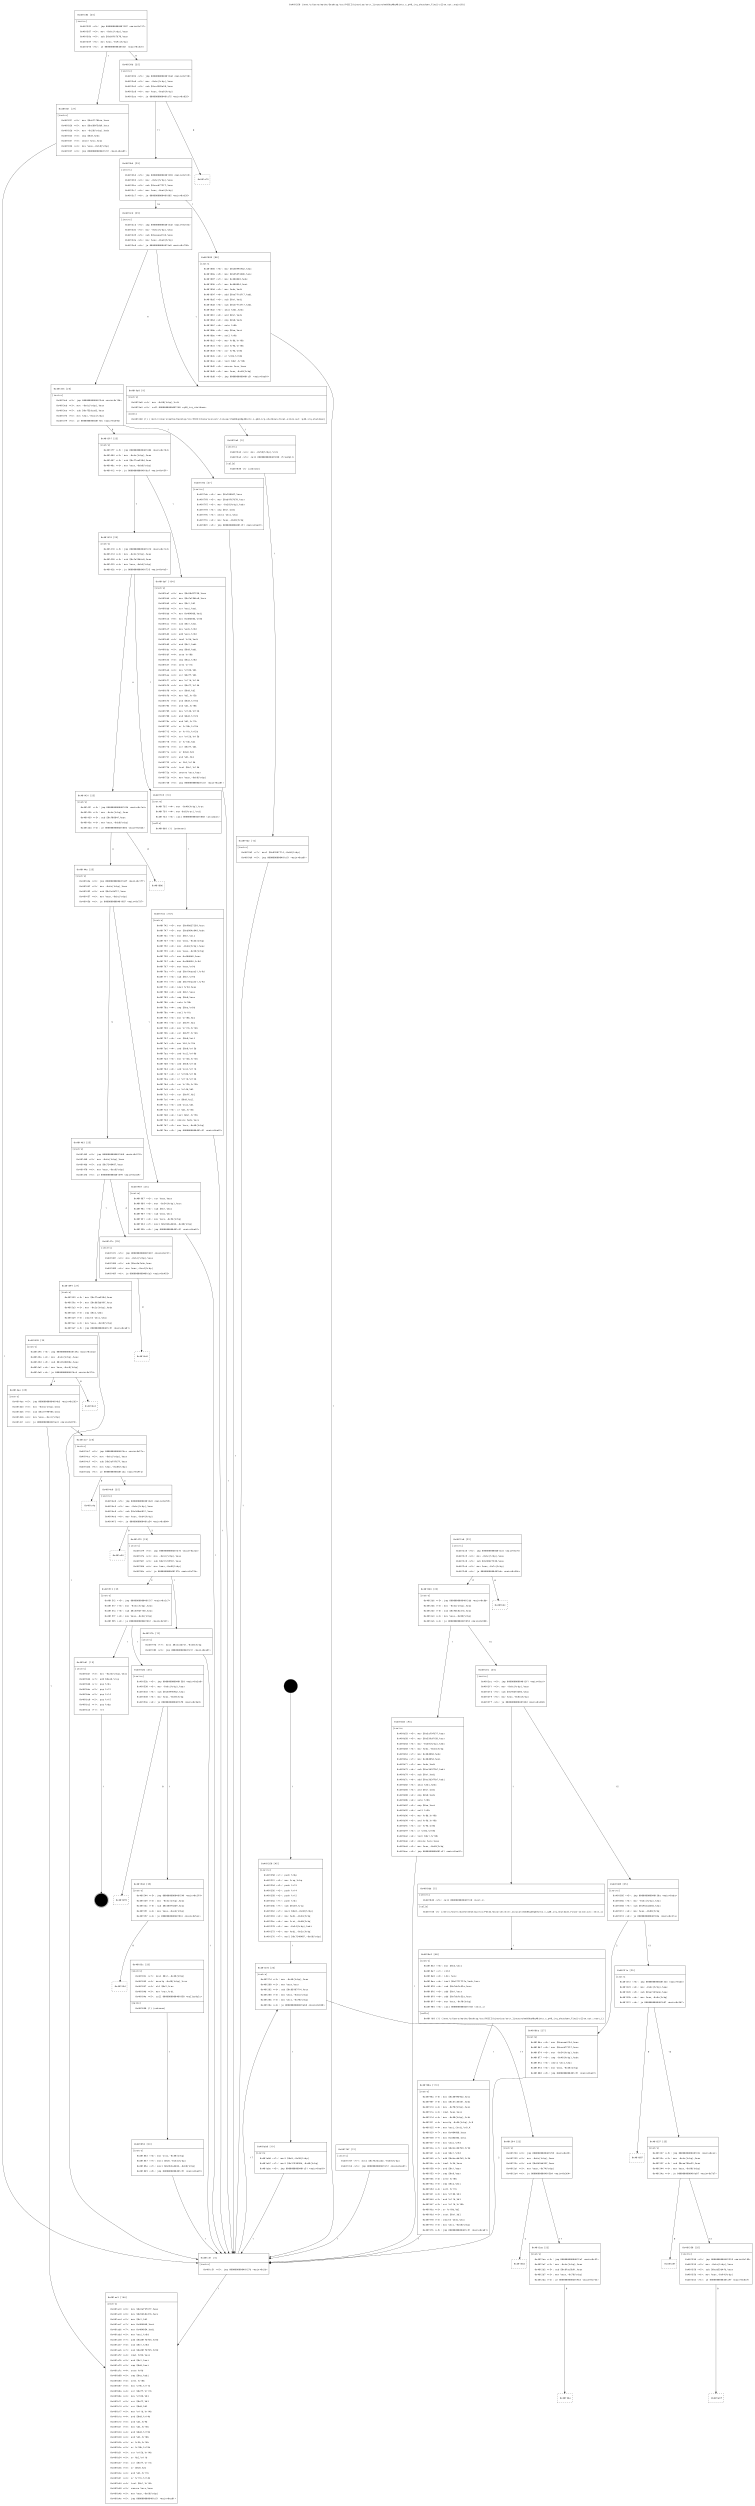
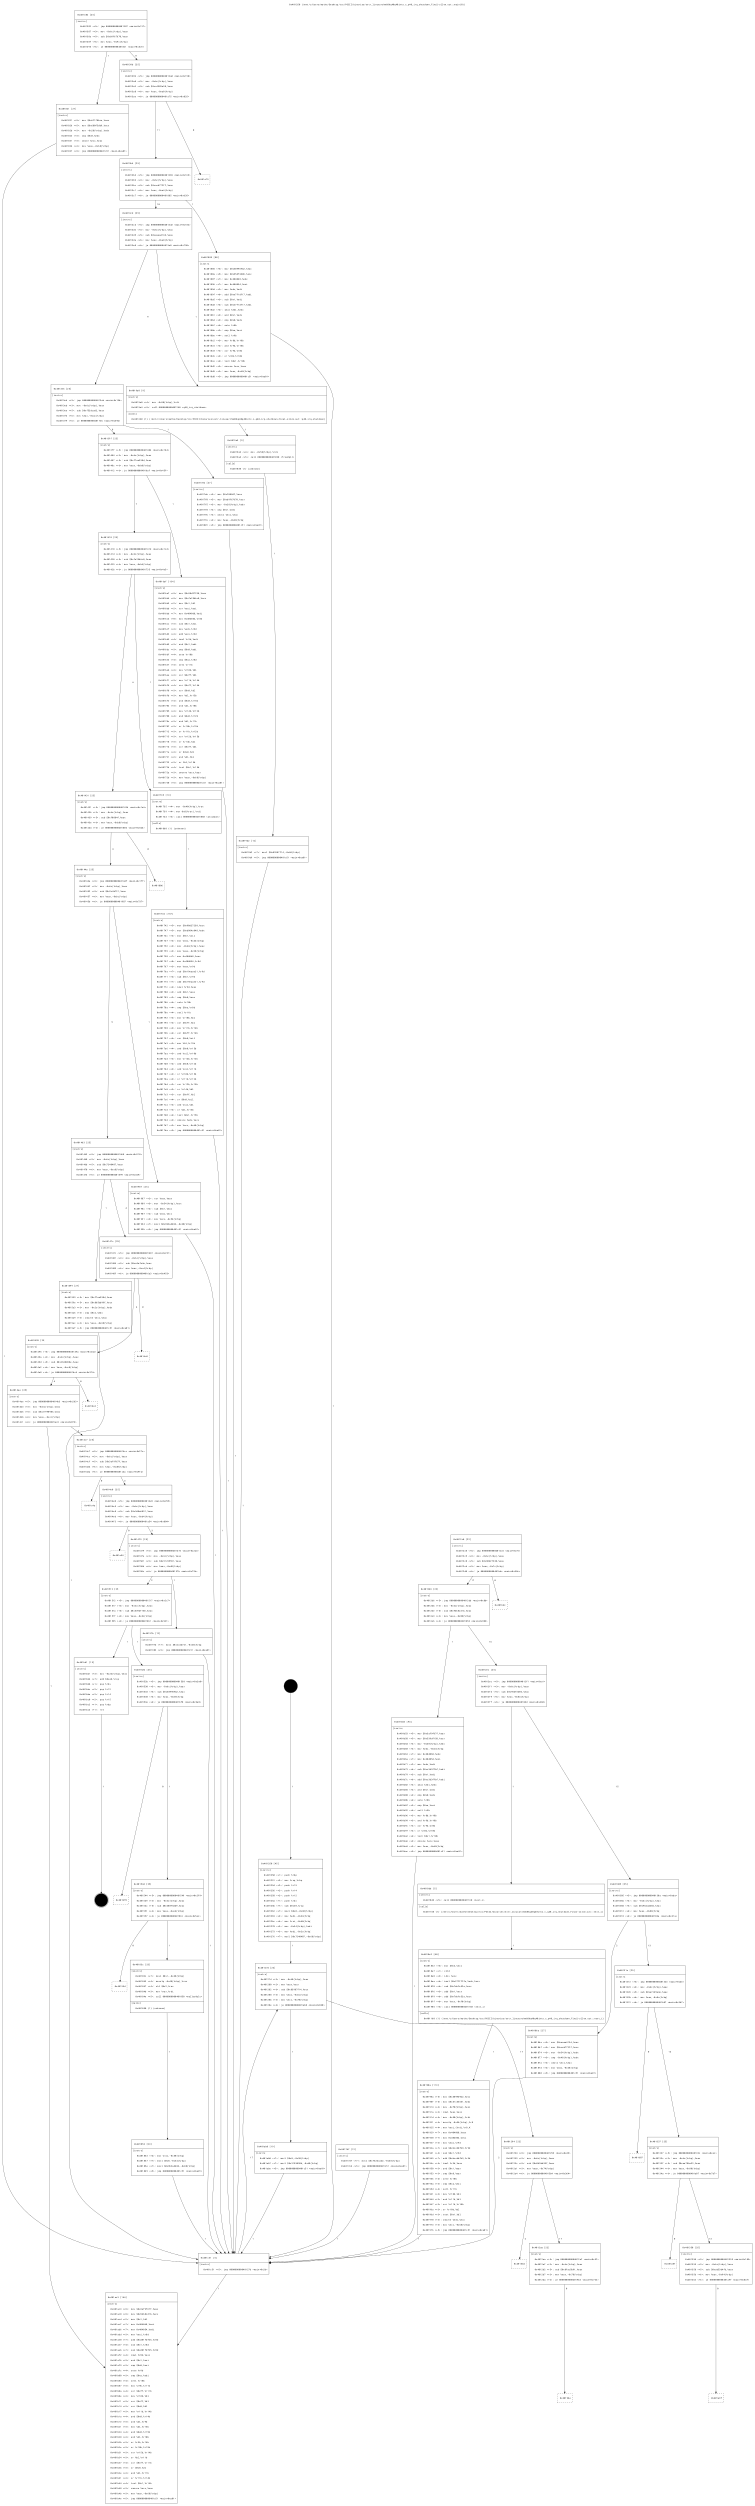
none -> (132, 1325)
none -> (167, 1940)
